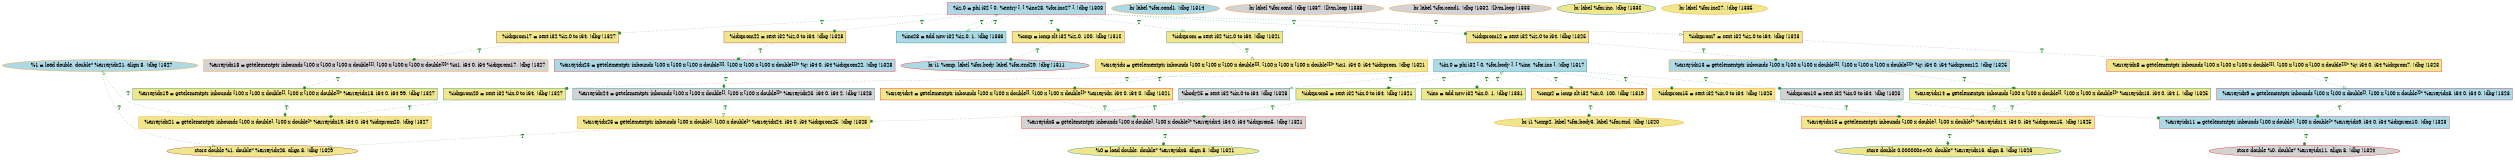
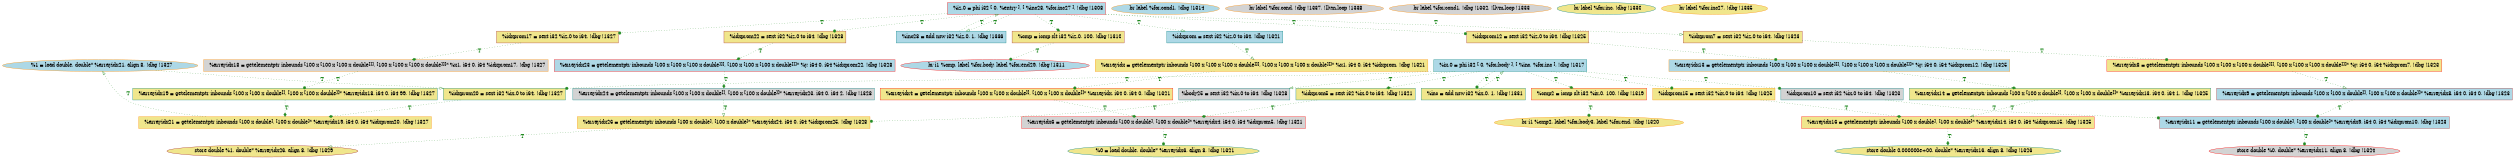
(1225, 37) -> (1225, 37)
(140, 131) -> (298, 81)
